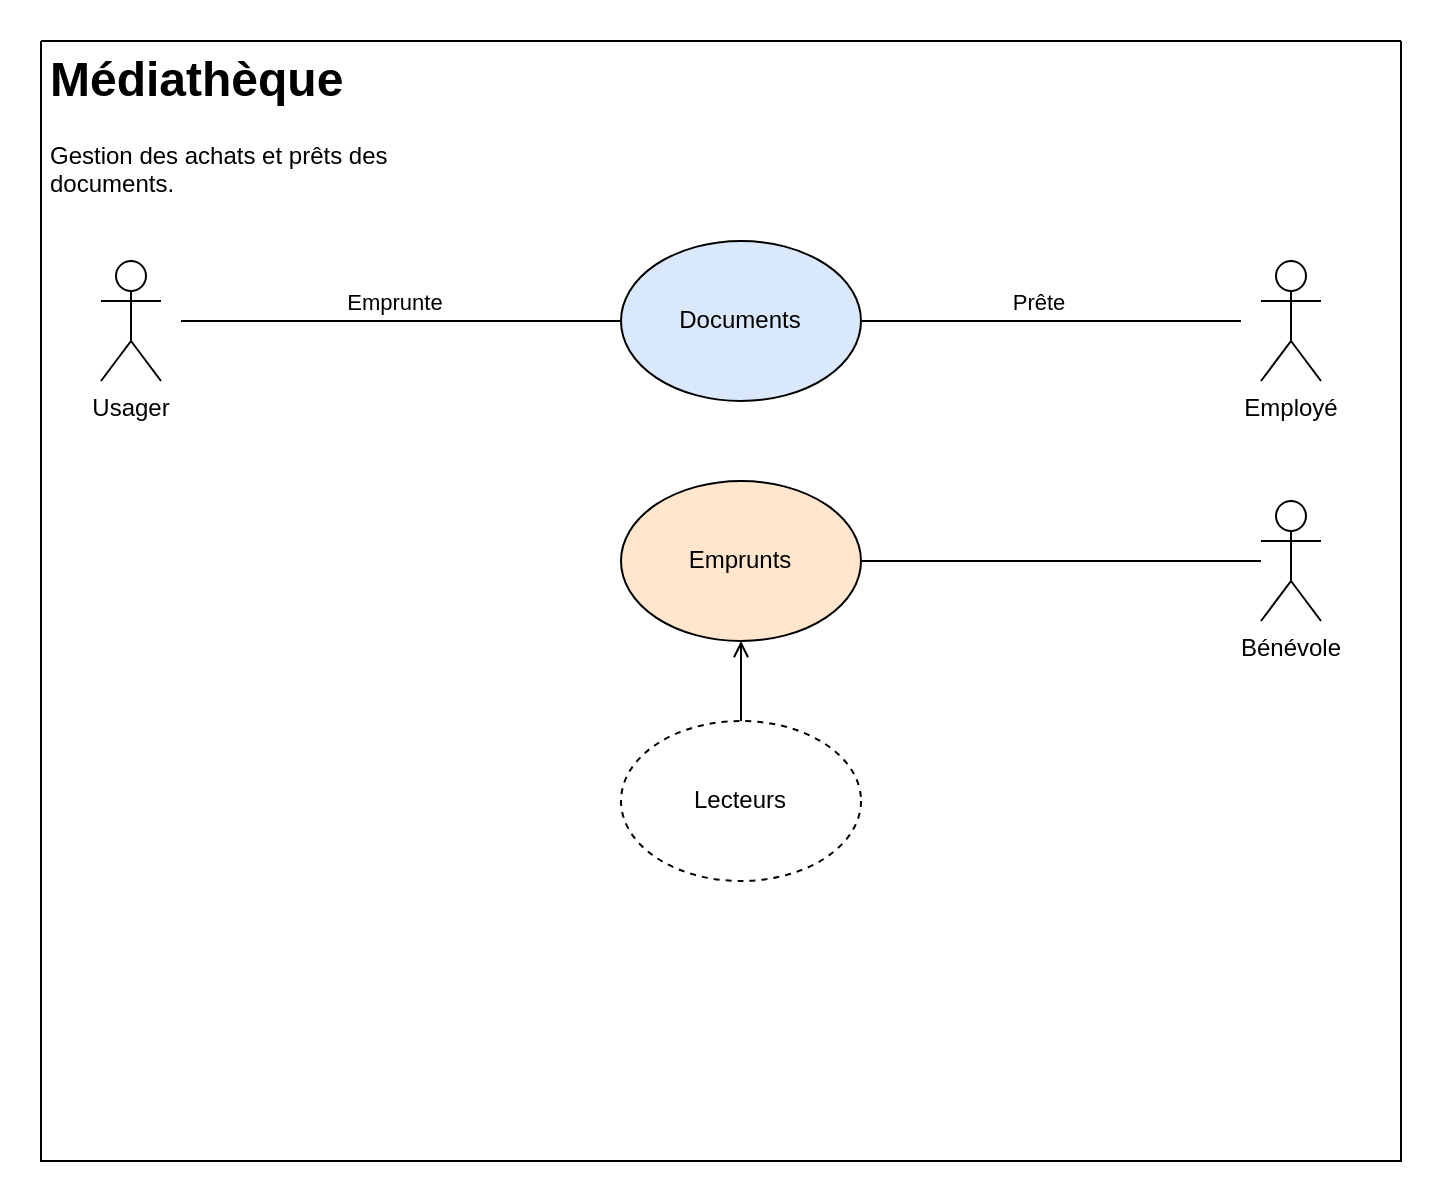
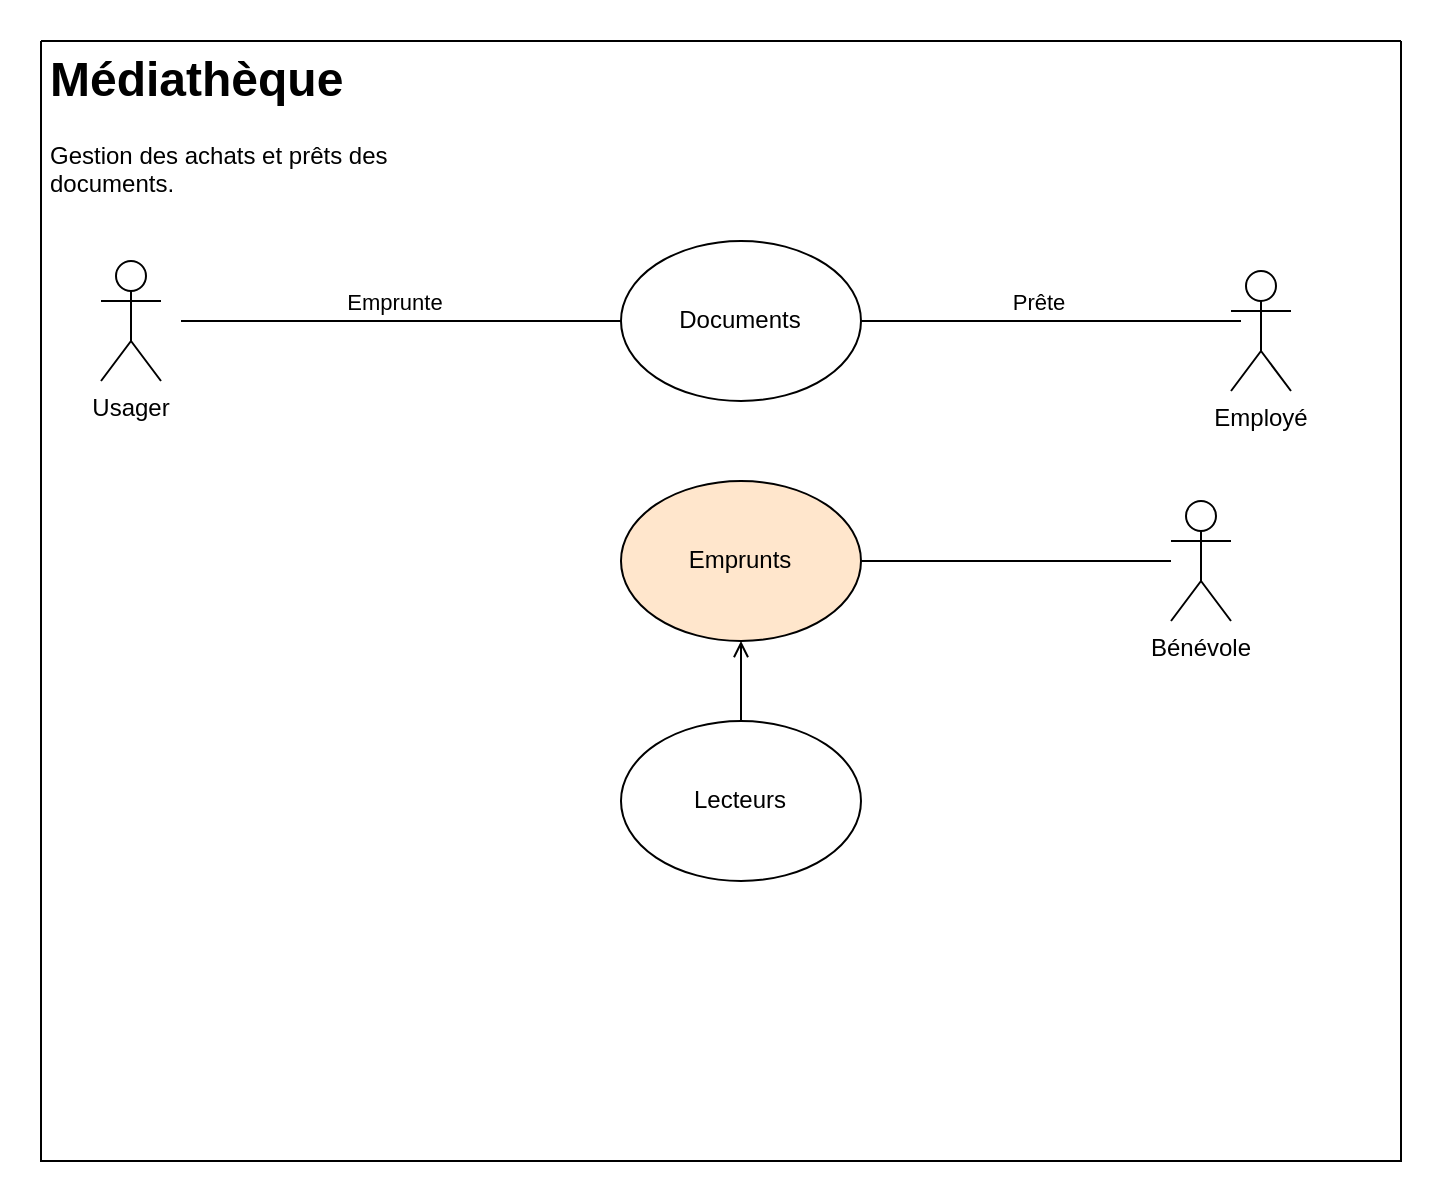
(741, 321) -> (741, 321)
(1291, 321) -> (1261, 331)
(1291, 561) -> (1201, 561)
(741, 801) -> (741, 801)
